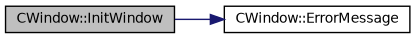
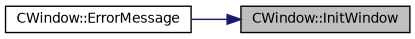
(193, 19) -> (209, 19)
